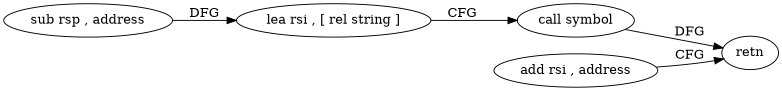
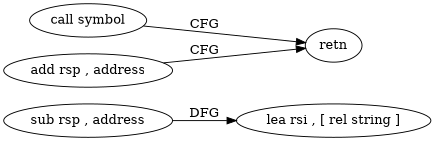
(469, 20) -> none
(690, 32) -> (205, 25)
(576, 71) -> (88, 71)
